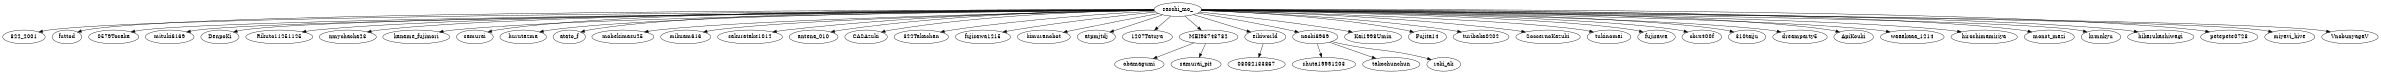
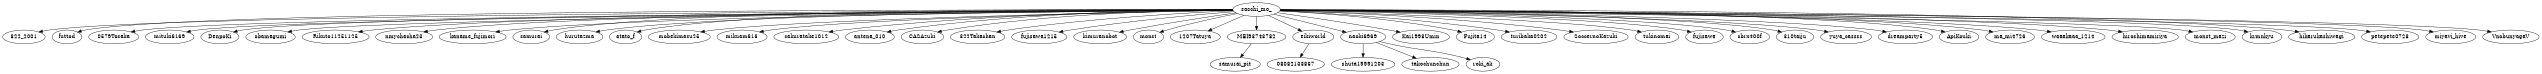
(1096, 37) -> (1148, 37)
none -> (1846, 37)
none -> (2010, 37)
(1175, 50) -> (762, 16)
